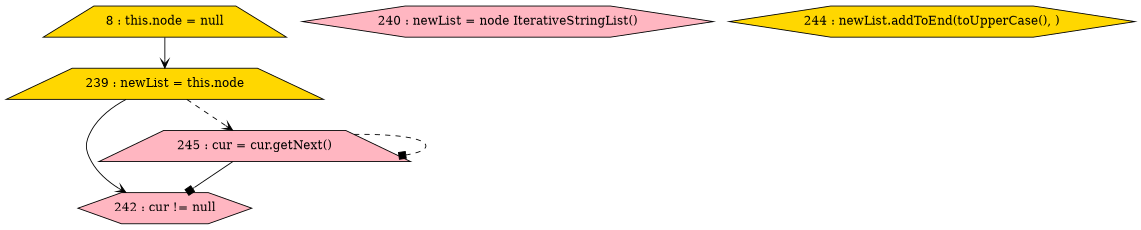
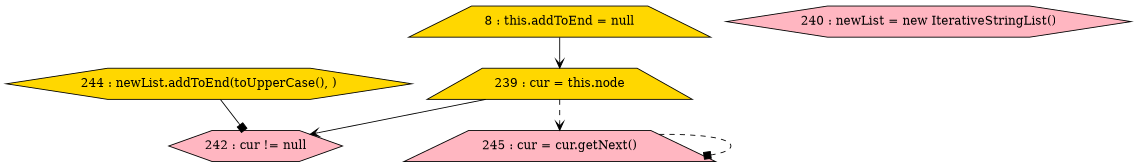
(165, 22) -> (560, 22)
(508, 22) -> (929, 22)
(165, 84) -> (560, 84)
(214, 175) -> (230, 112)
